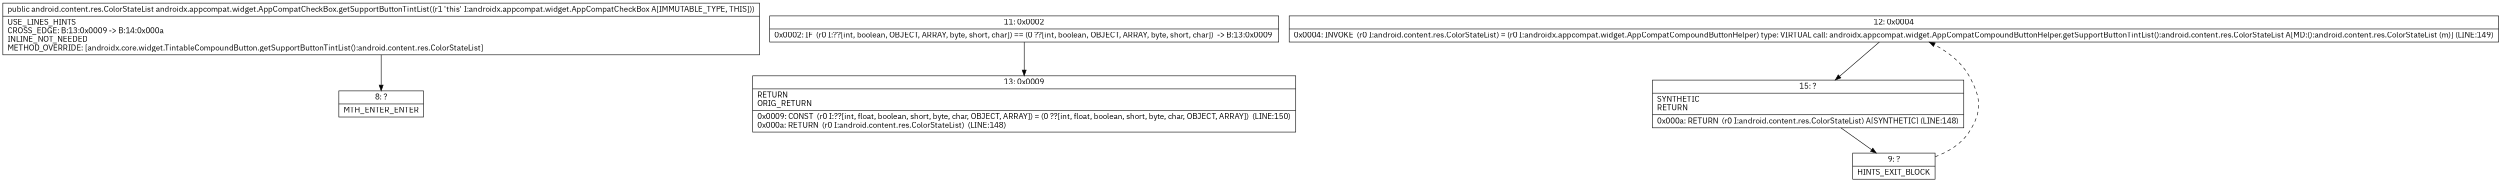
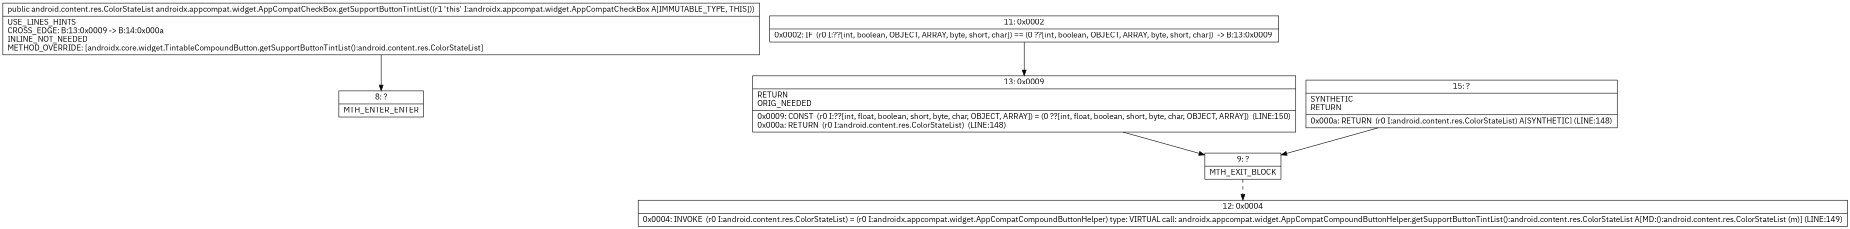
(1859, 59) -> none
(785, 104) -> (785, 104)
none -> (1161, 143)
(1894, 172) -> (1243, 172)
